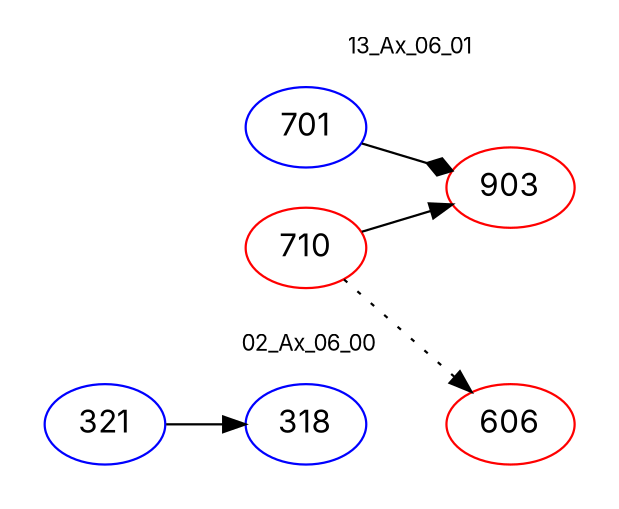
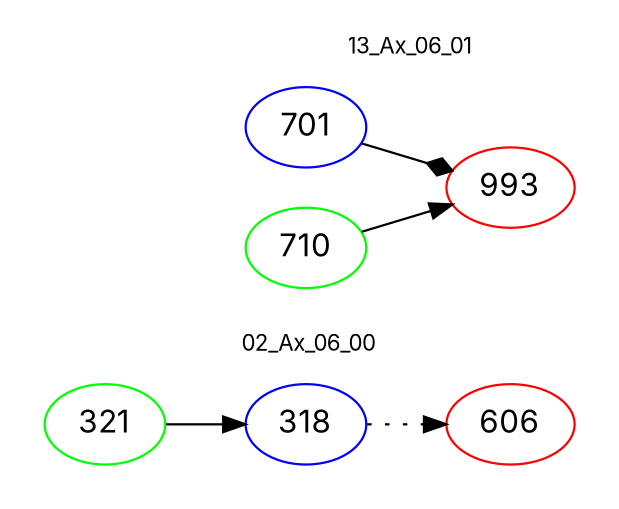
(511, 188) -> (511, 188)
(306, 248) -> (306, 248)
(410, 338) -> (395, 424)
(105, 424) -> (105, 424)
